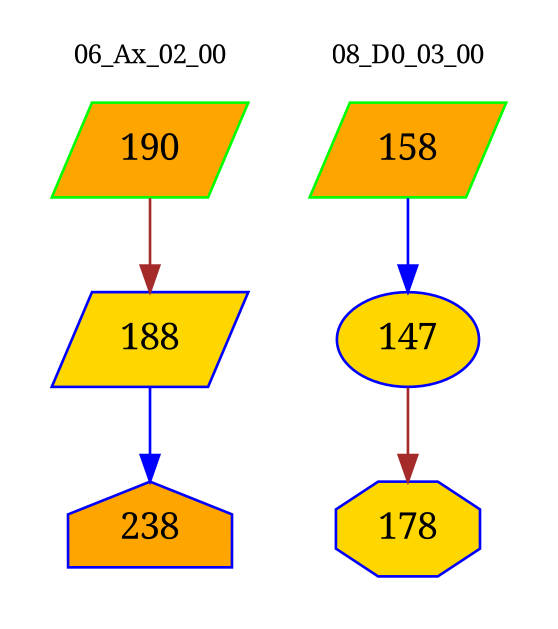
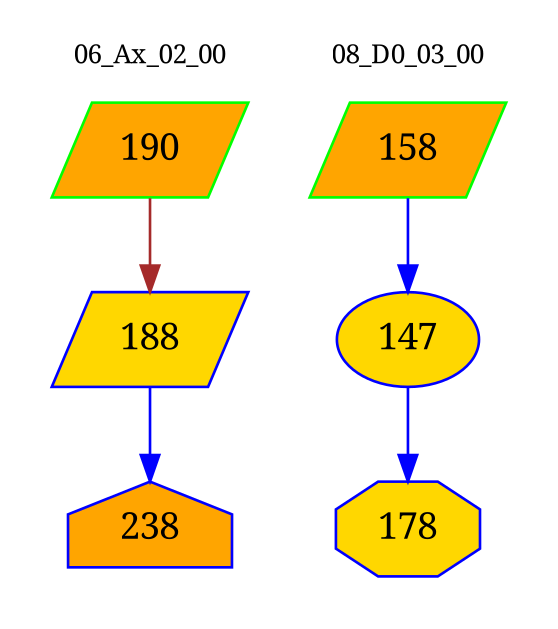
(408, 421) -> (408, 421)
